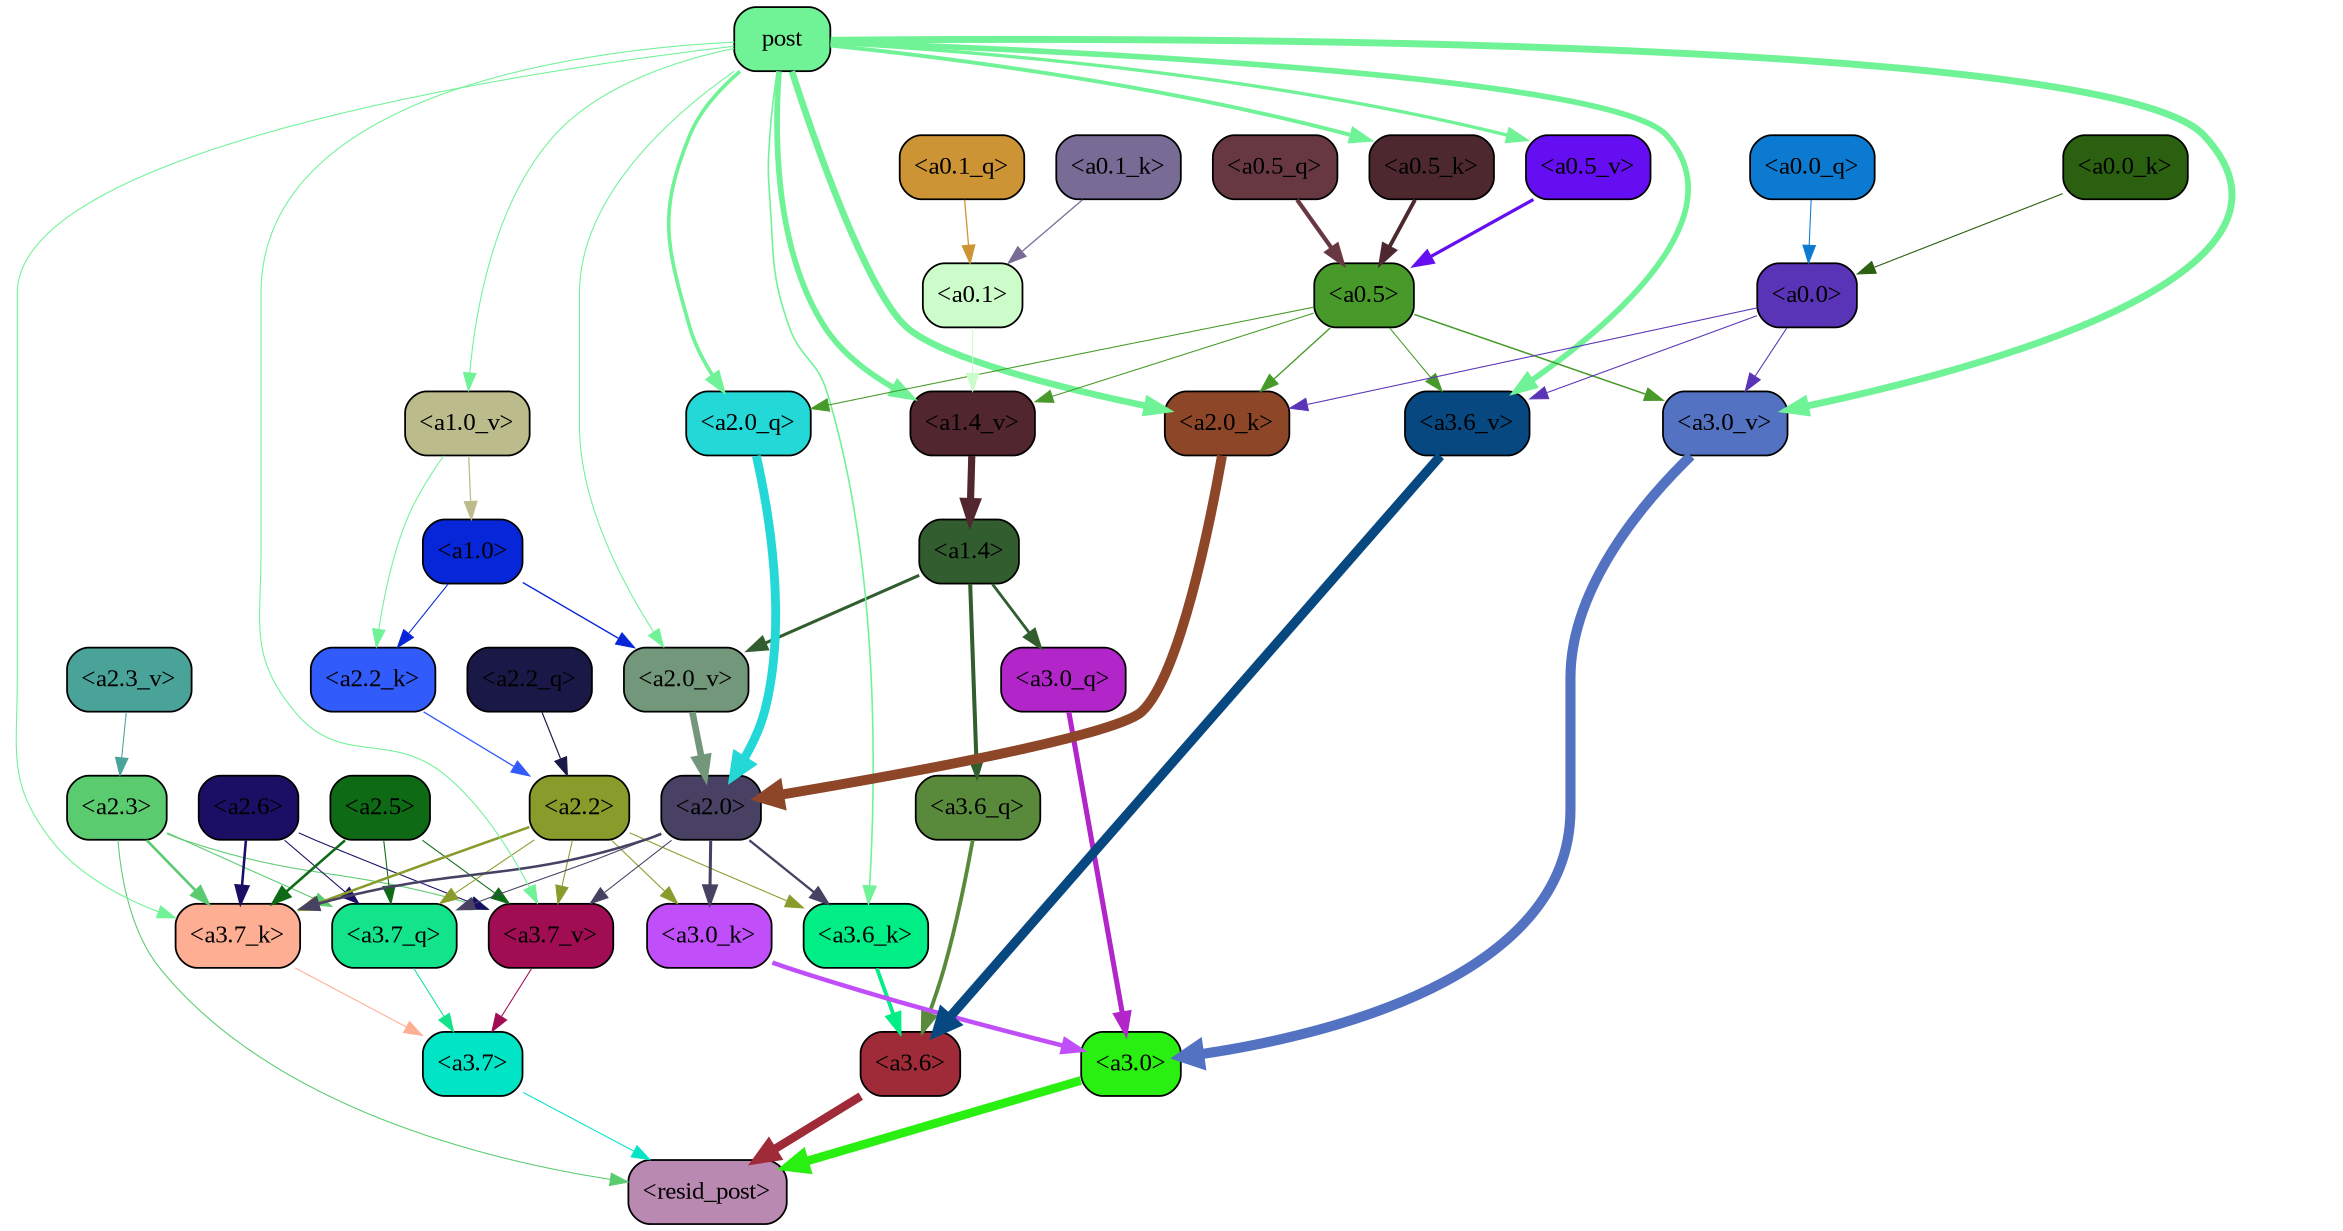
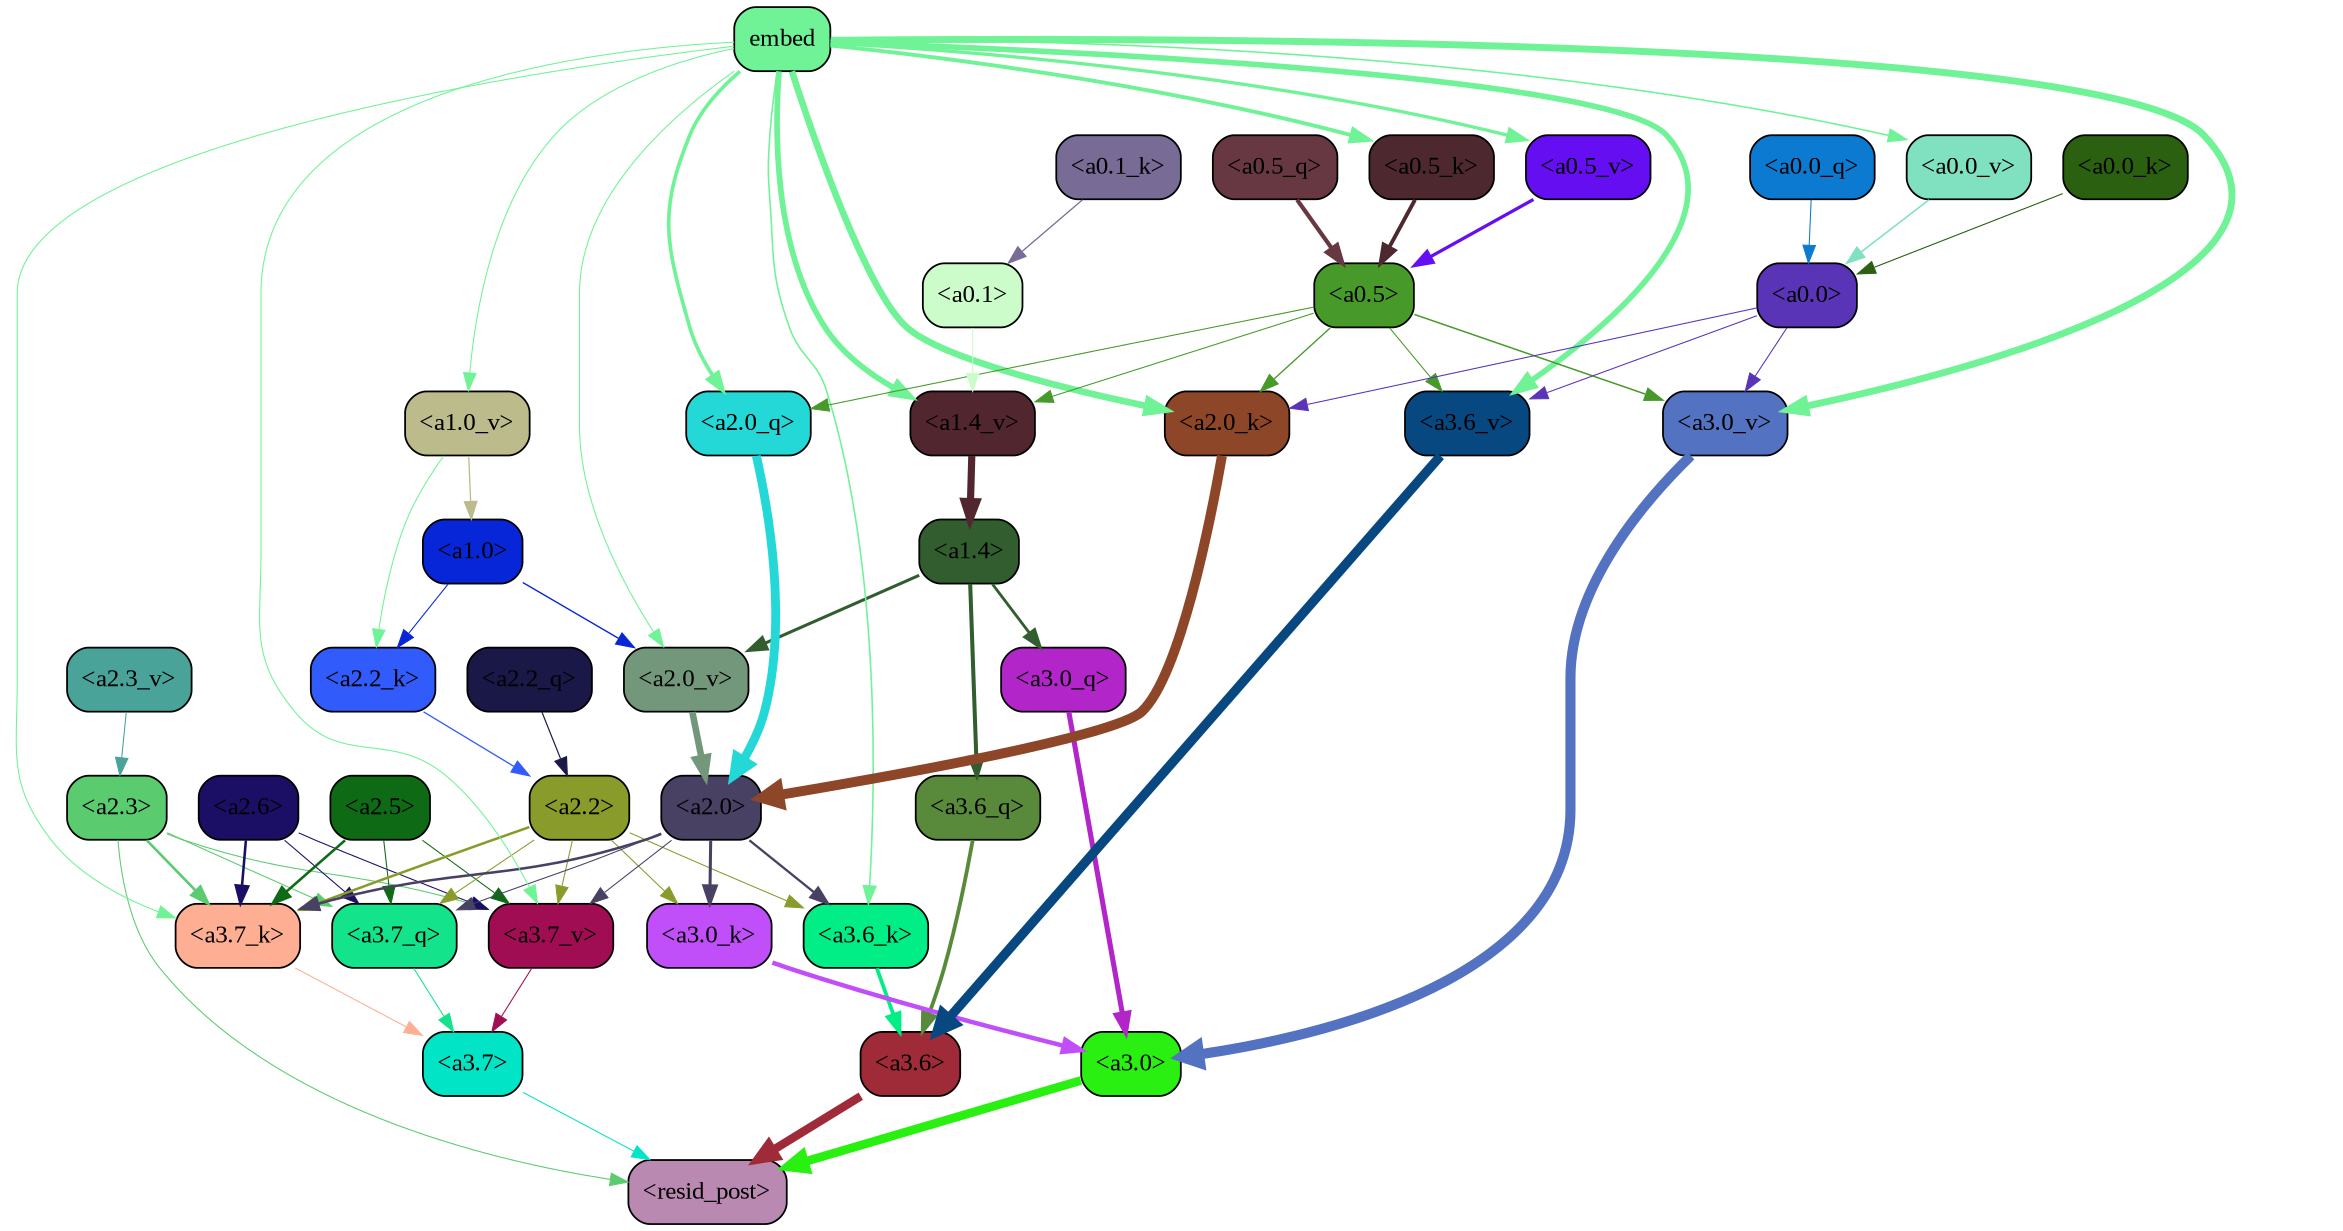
(782, 39) -> (782, 39)
(962, 167) -> none
none -> (1969, 167)
